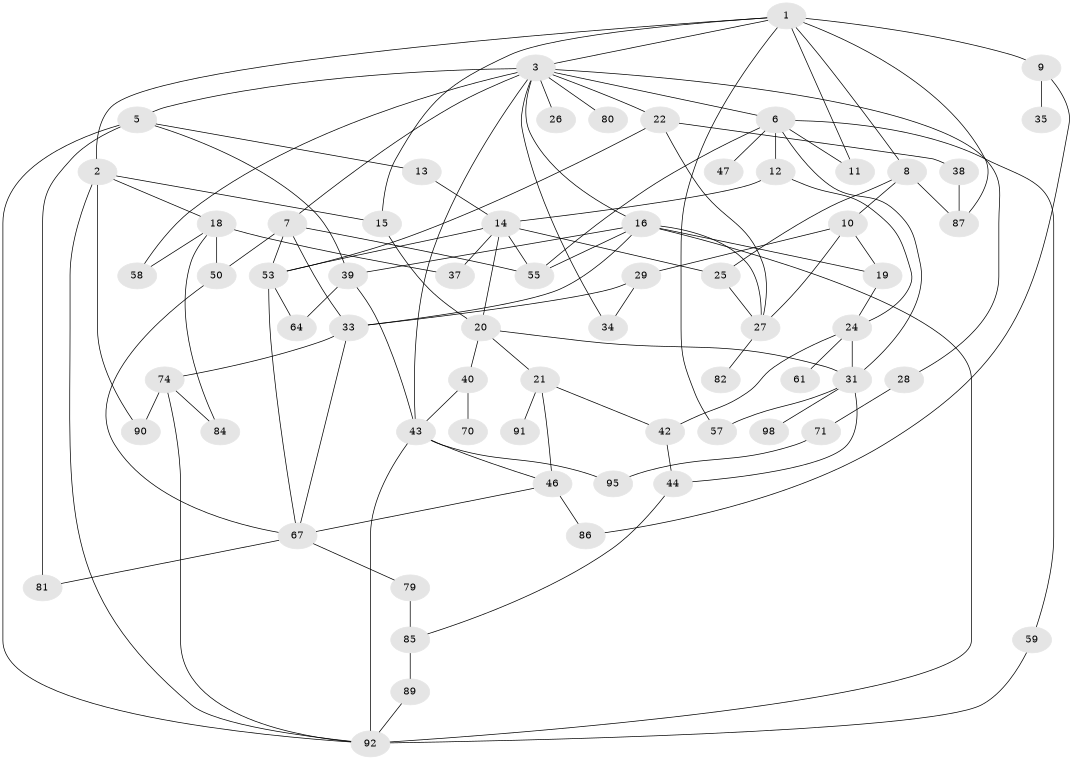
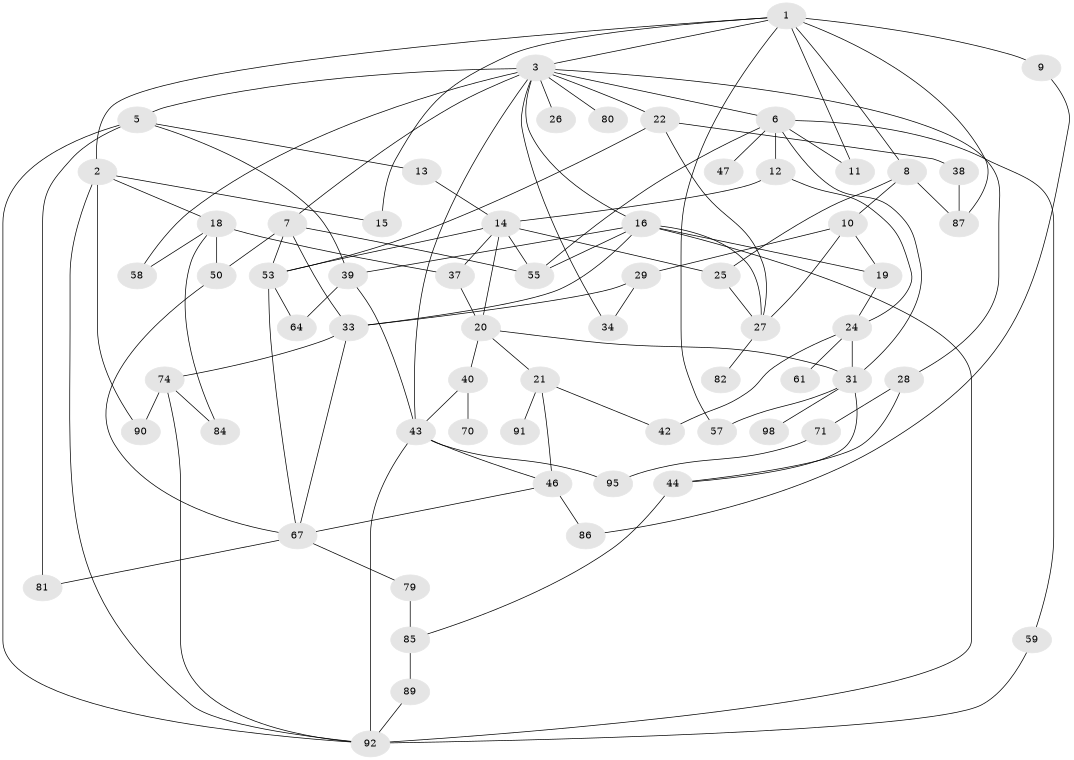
(1041, 120) -> none
(419, 278) -> (468, 302)
(669, 458) -> (845, 453)
